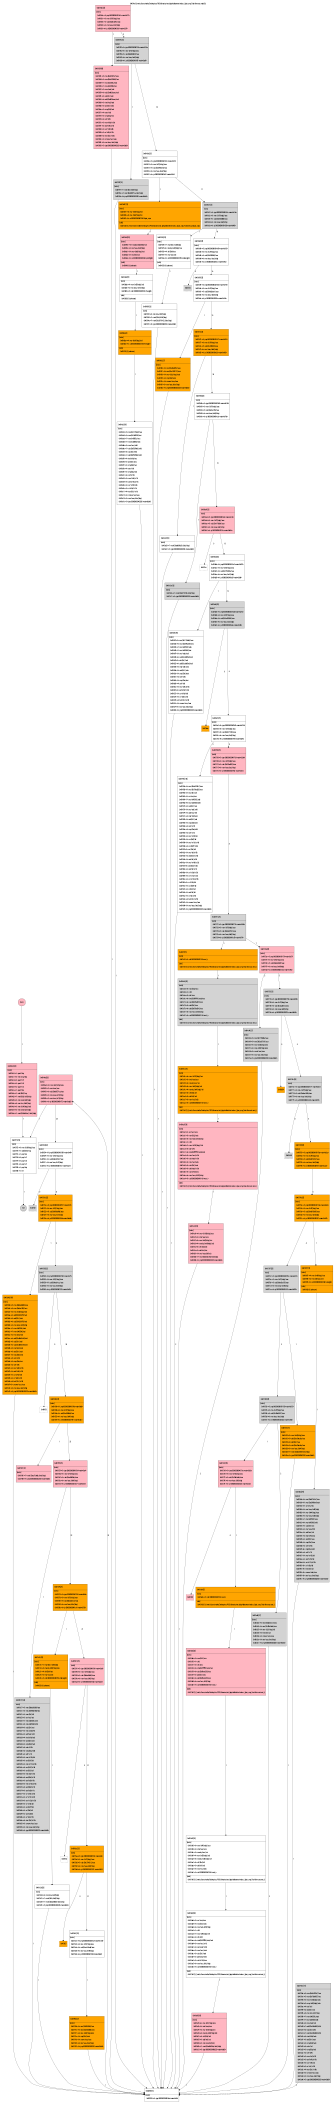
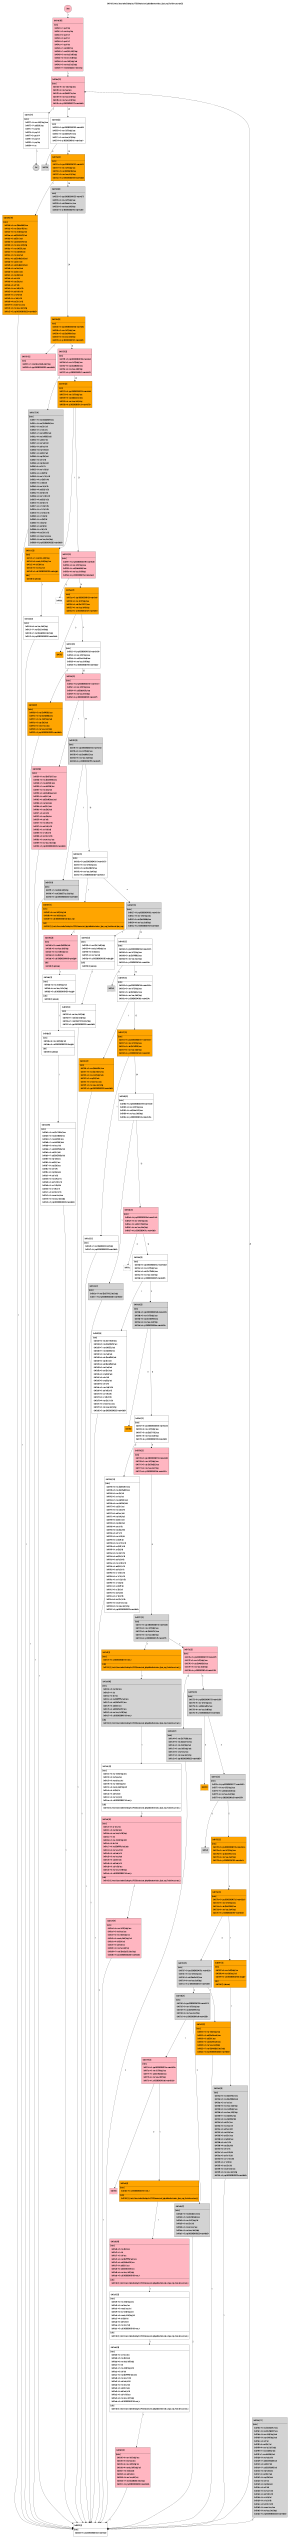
(135, 343) -> (58, 1043)
none -> (83, 670)
(218, 1090) -> (141, 1787)
(23, 1126) -> (68, 73)
(44, 1410) -> none
